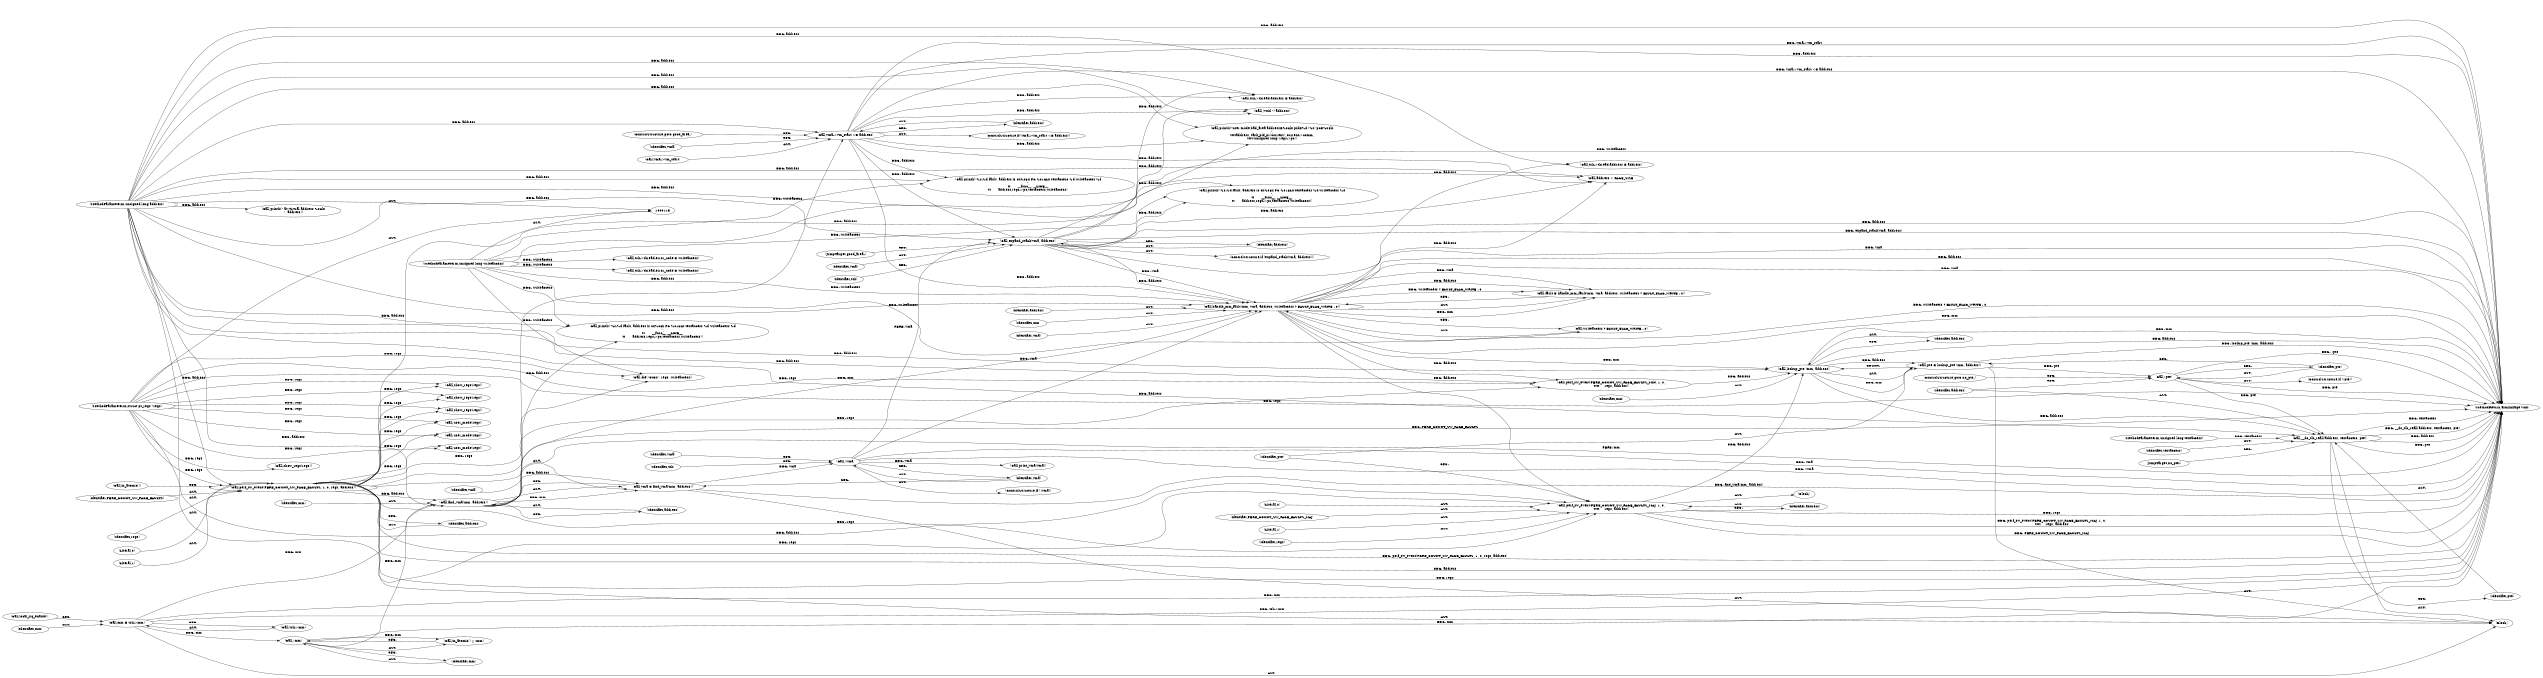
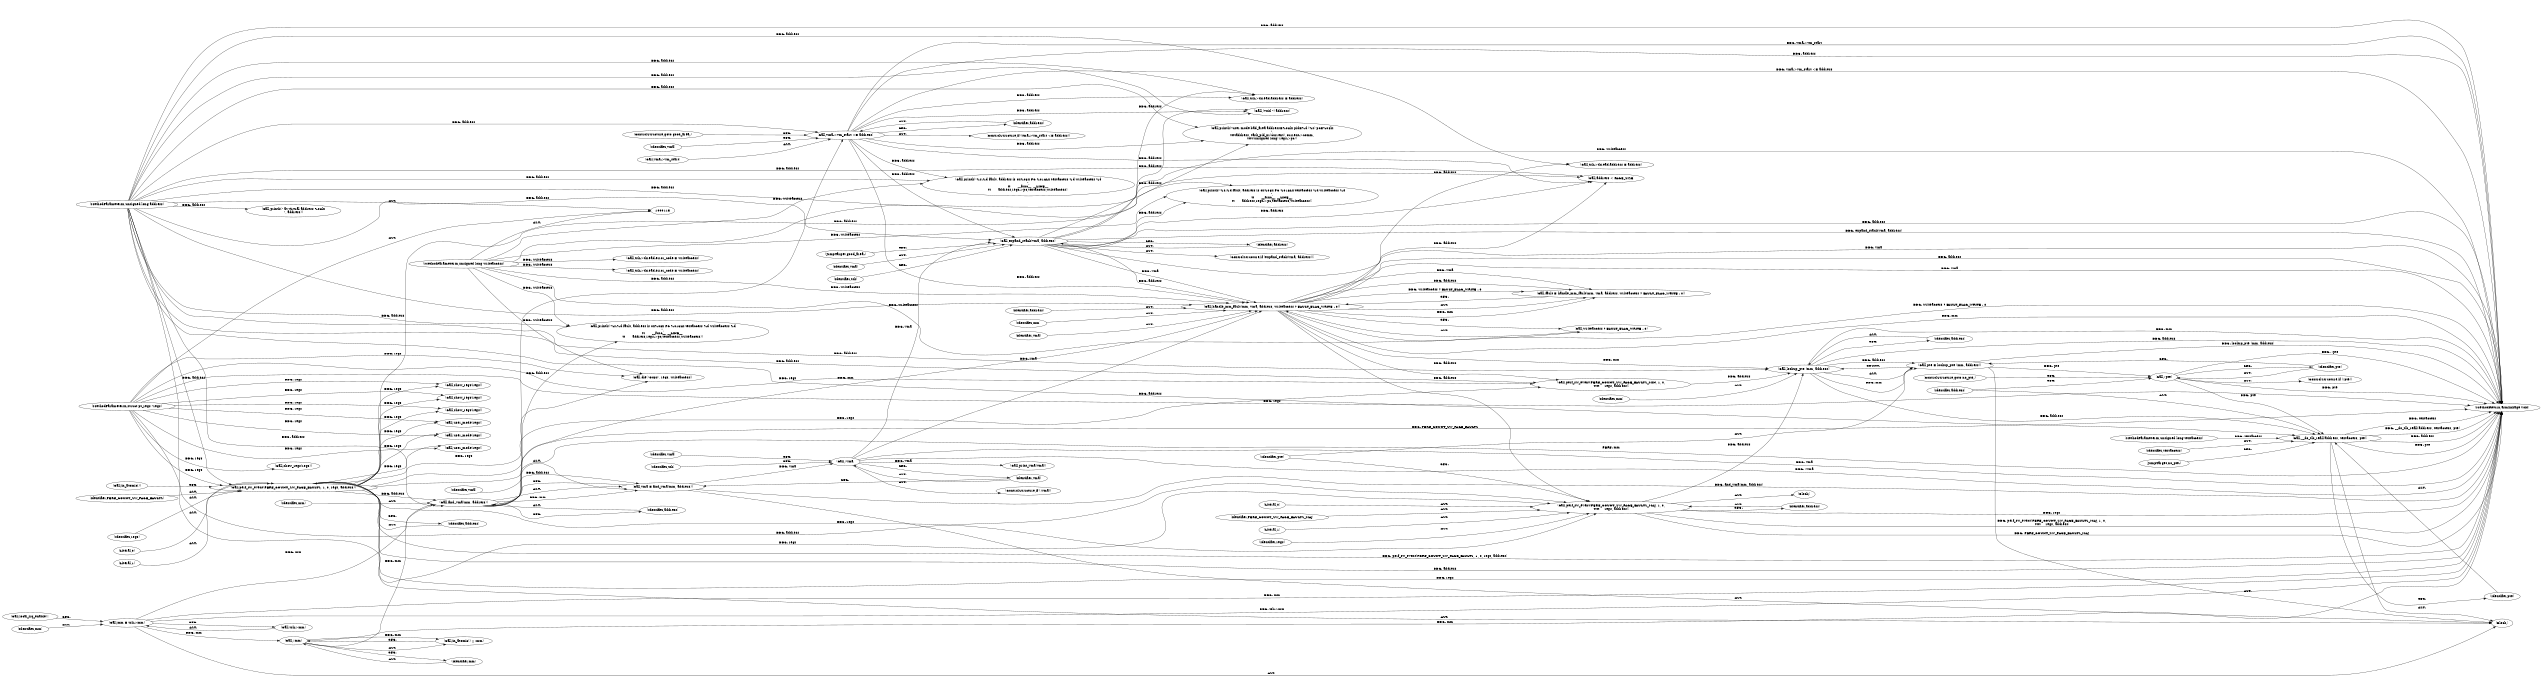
(903, 327) -> (903, 327)
